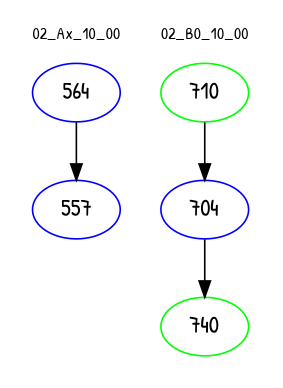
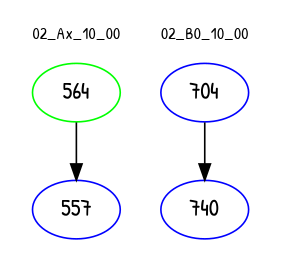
(76, 93) -> (76, 93)
(205, 93) -> none
(205, 327) -> (205, 210)
